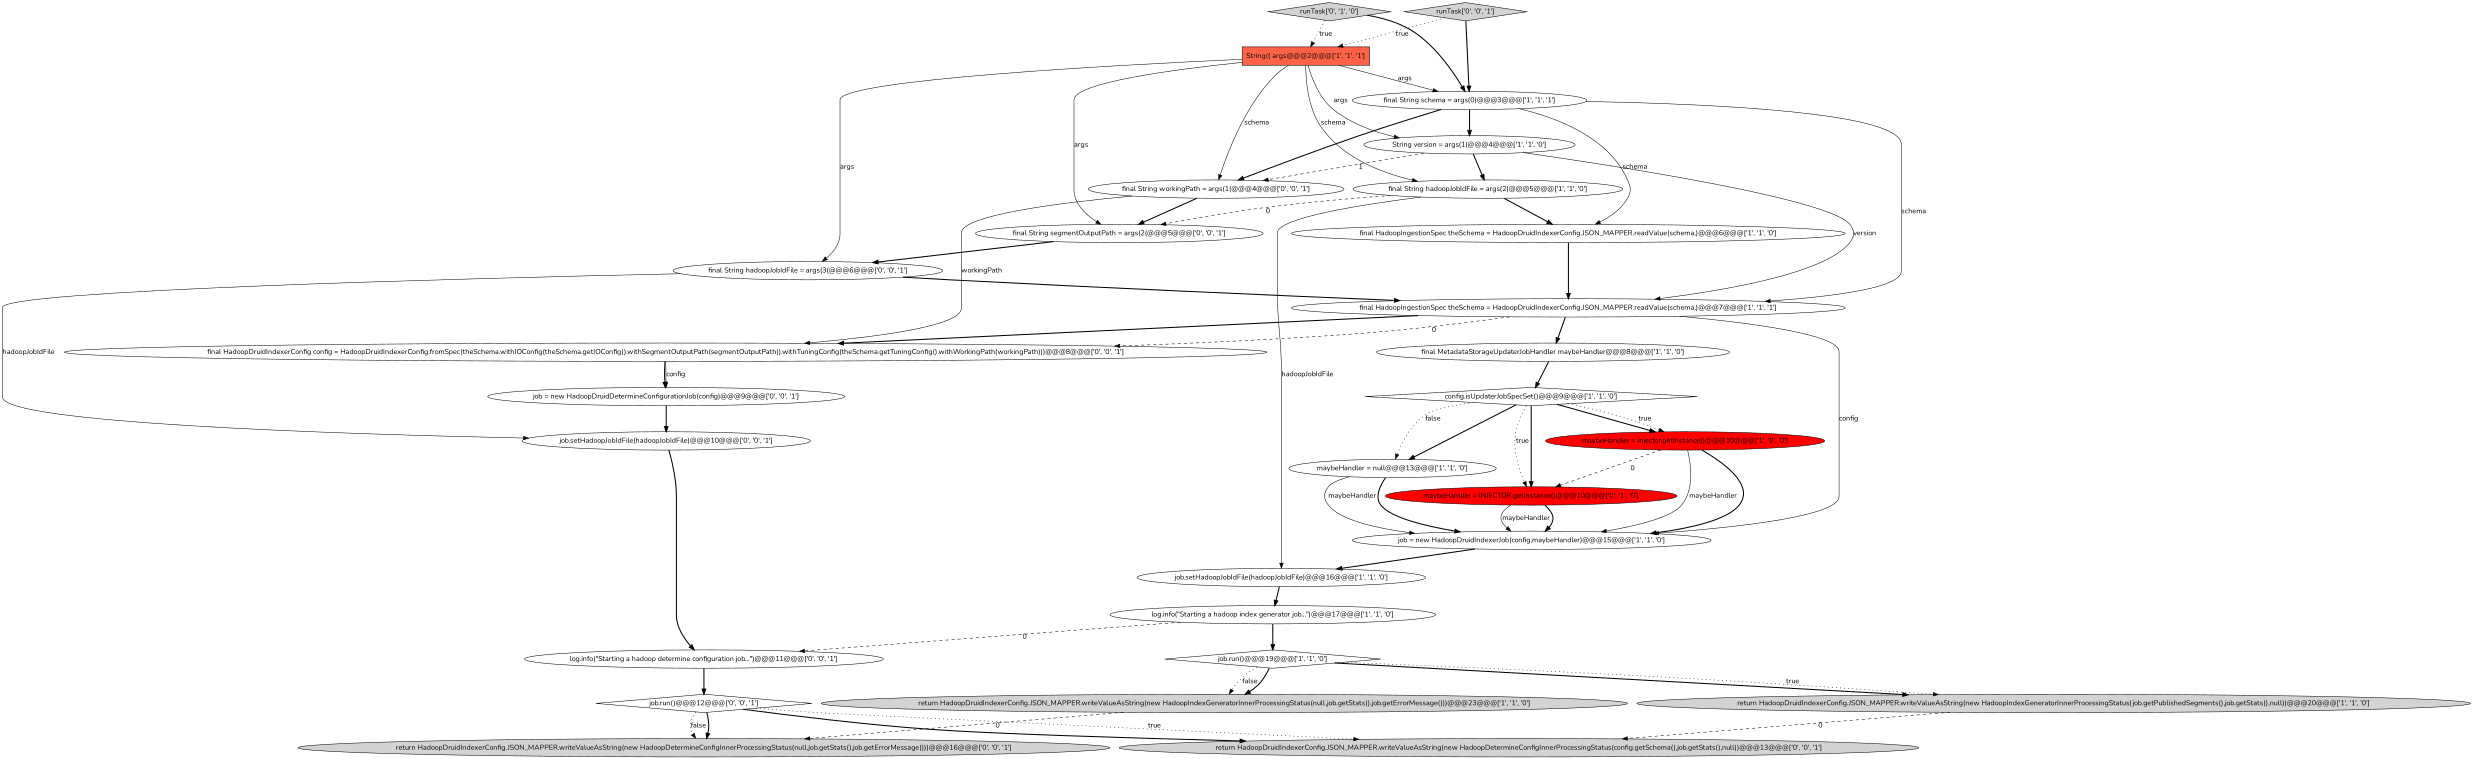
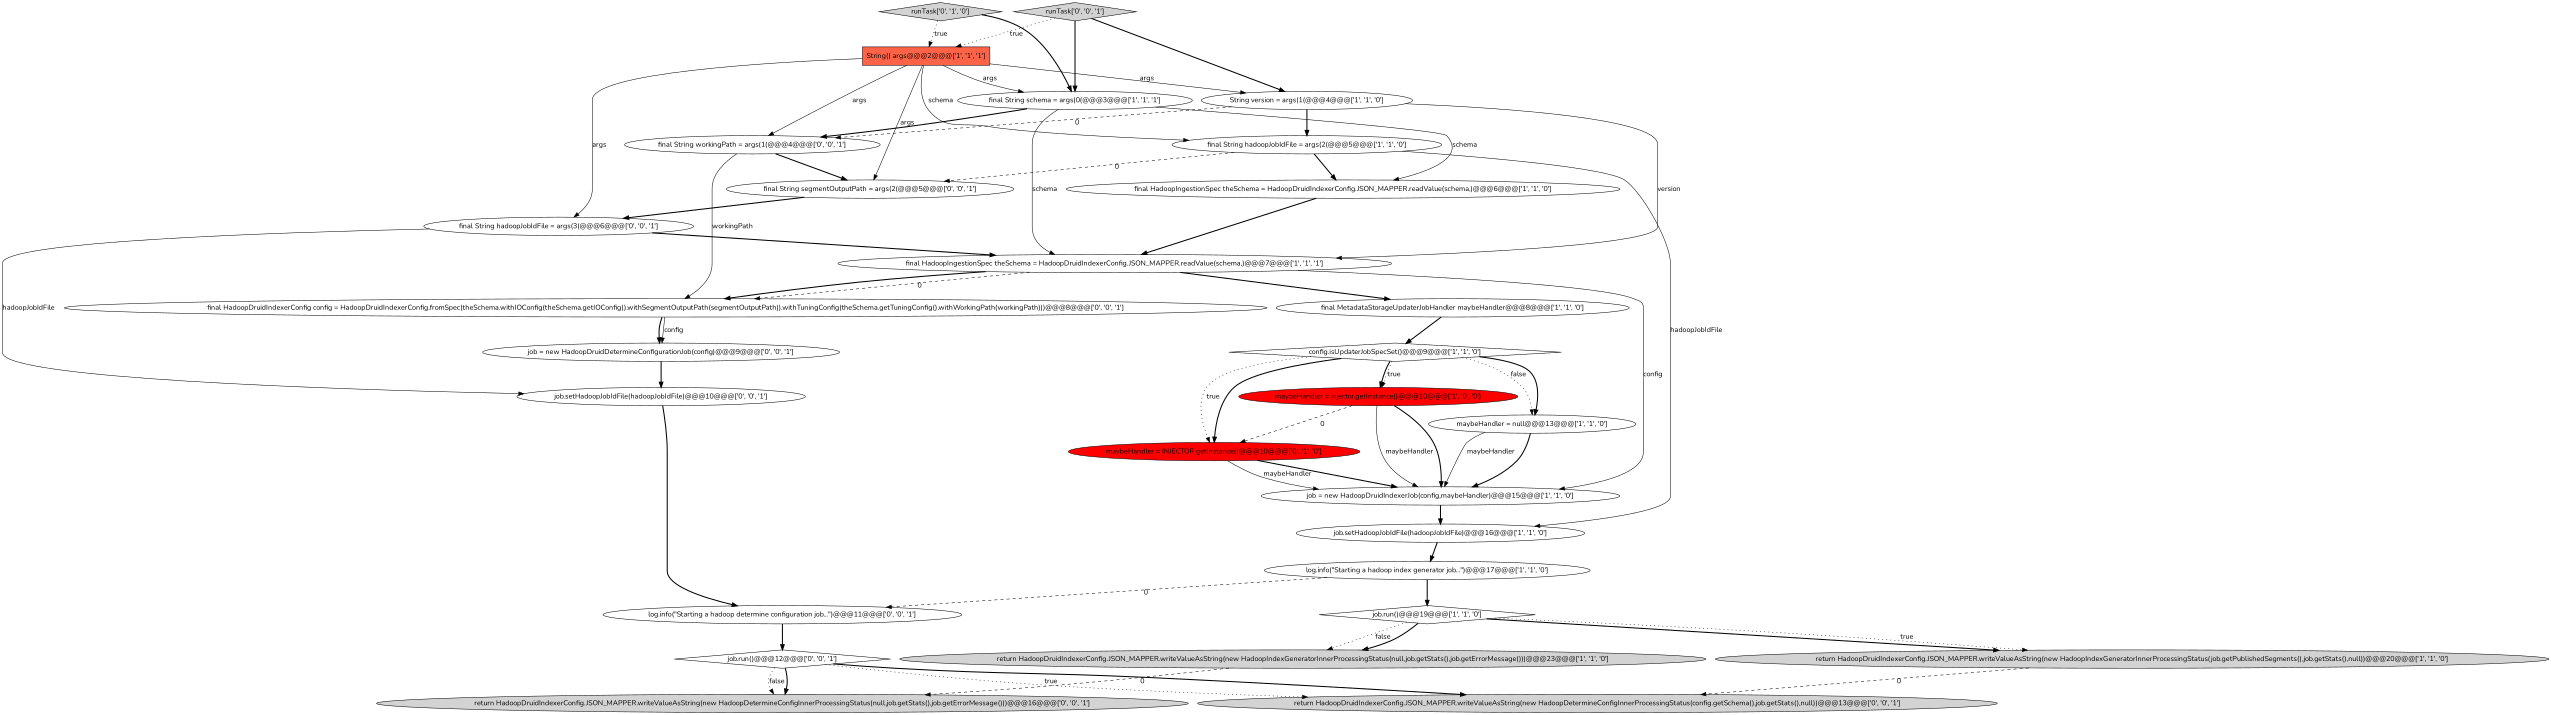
(1470, 120) -> (1186, 54)
(1257, 123) -> (859, 100)
(1361, 167) -> (1077, 123)
